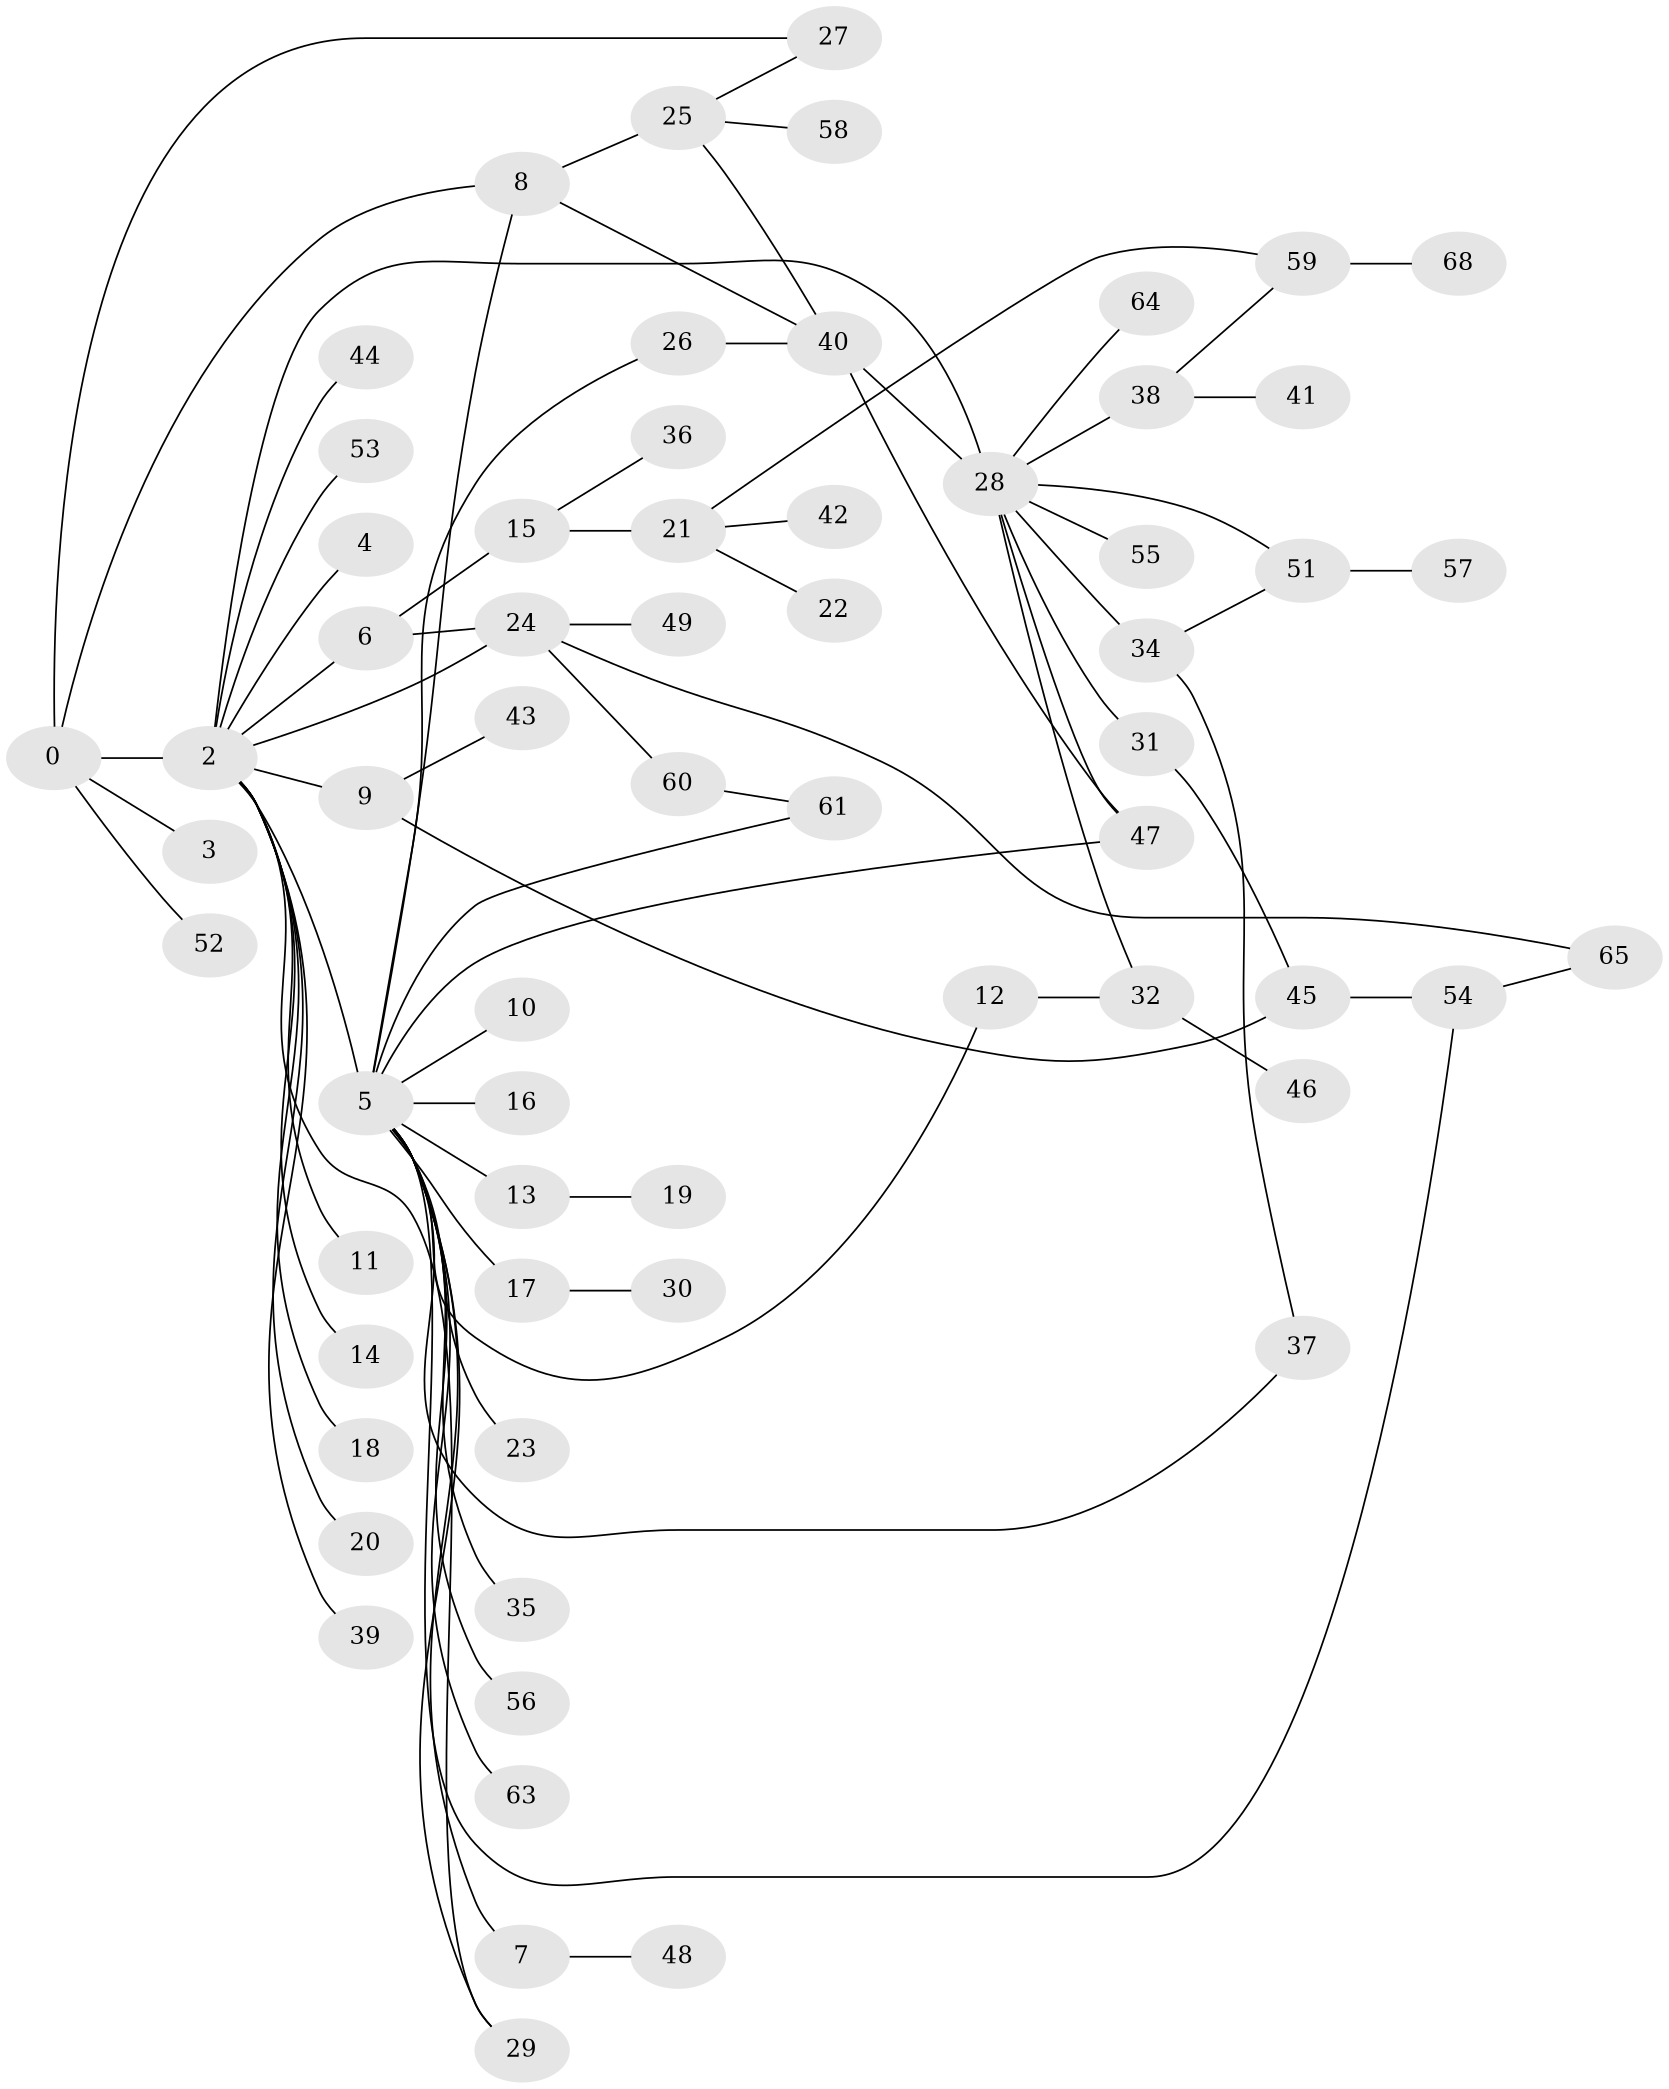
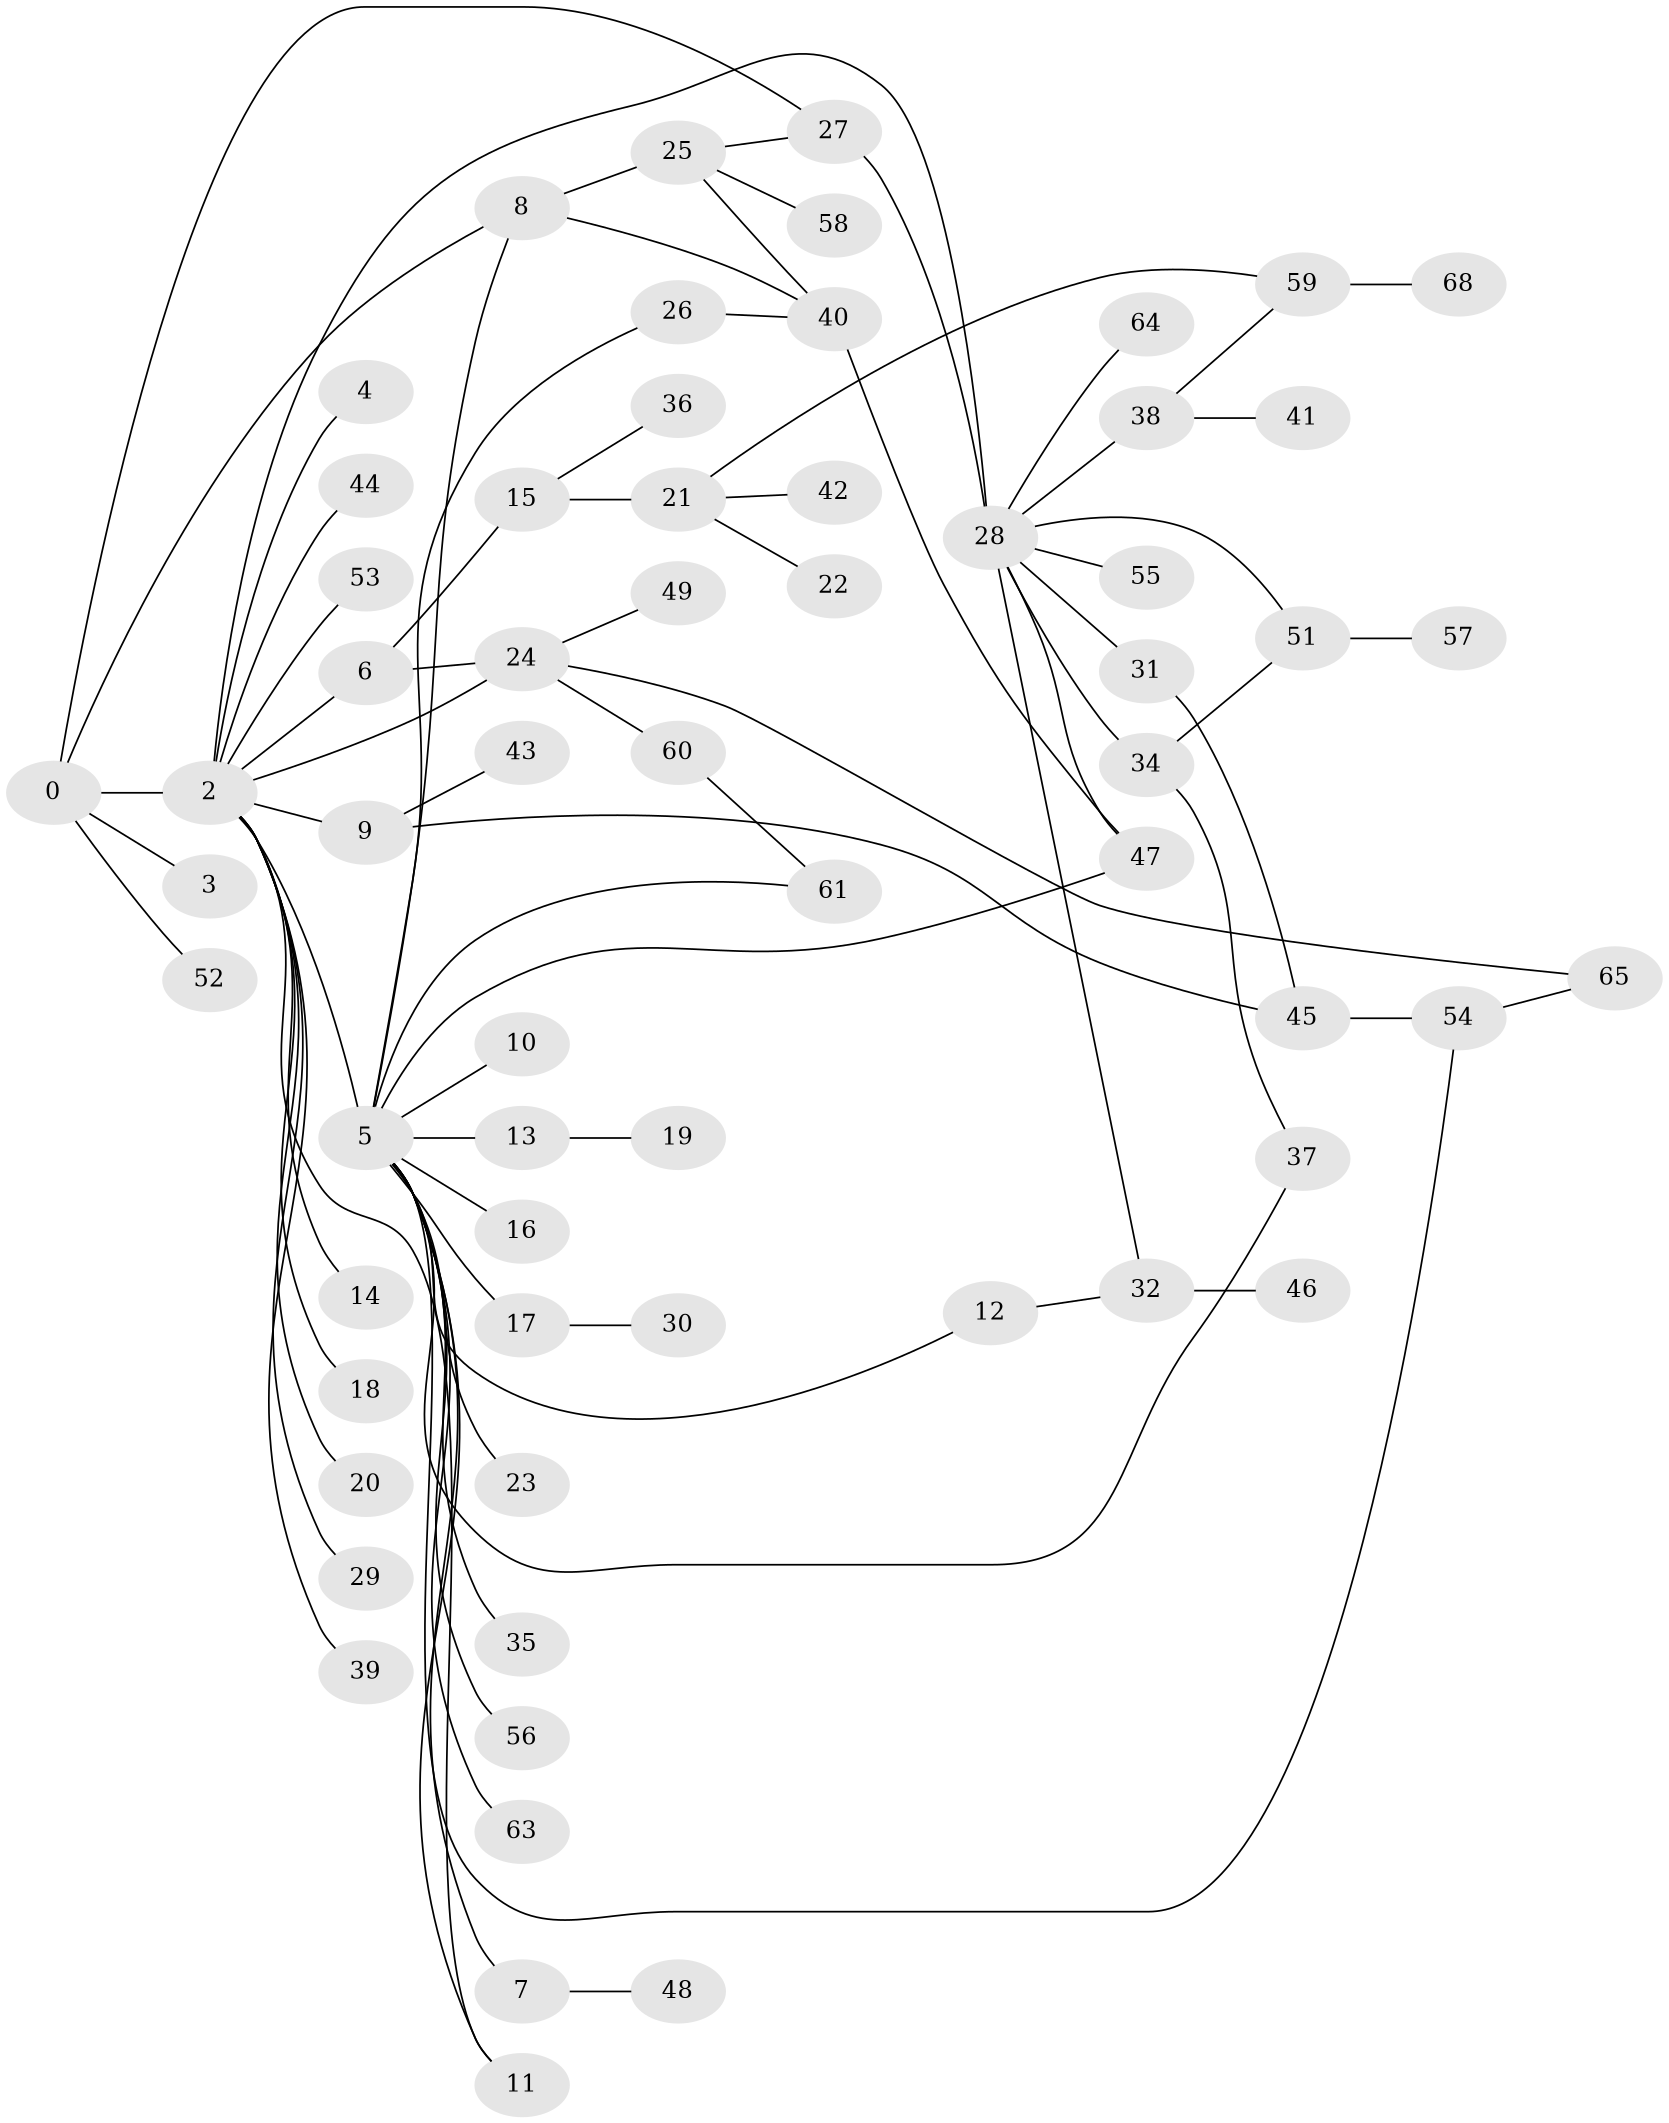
(913, 414) -> (943, 324)
(422, 1739) -> (422, 1774)
